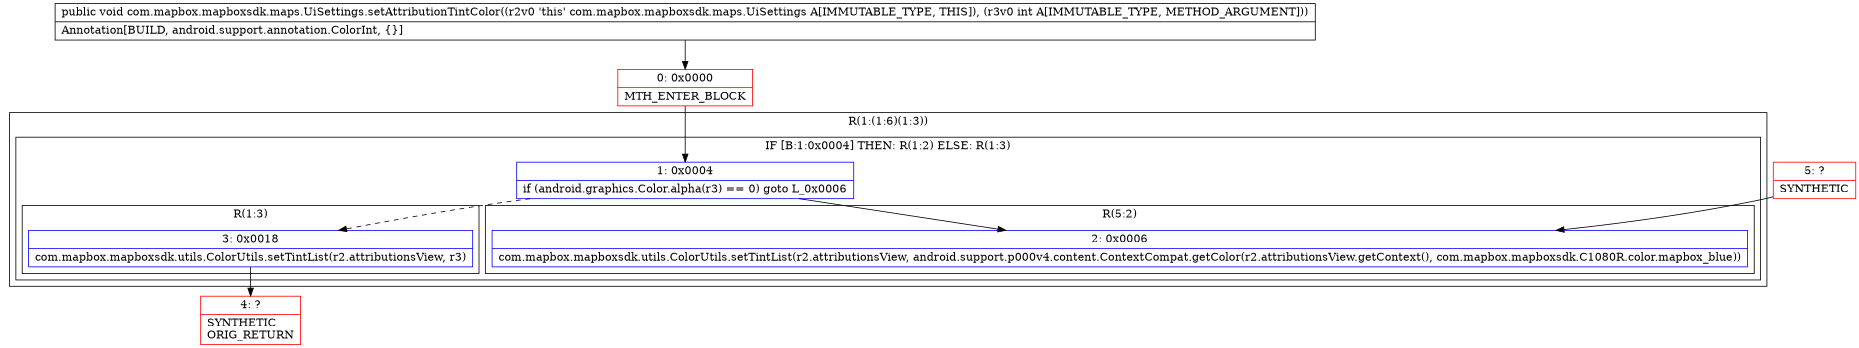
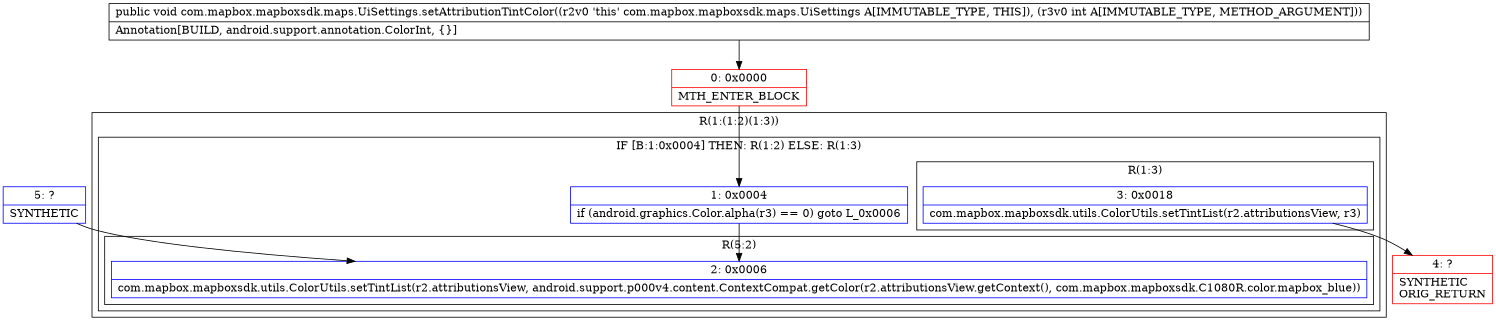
(888, 122) -> (739, 122)
(1815, 180) -> (44, 205)
(438, 212) -> none
